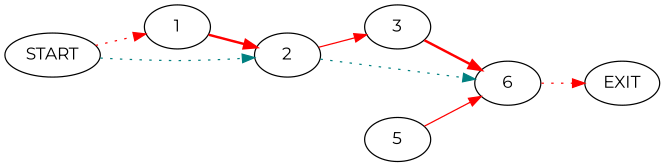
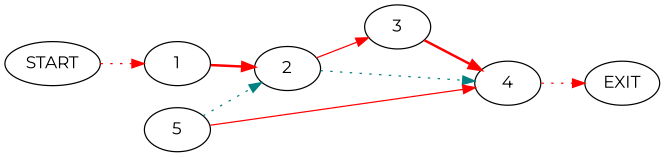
(171, 61) -> (227, 102)
(508, 83) -> (508, 83)
